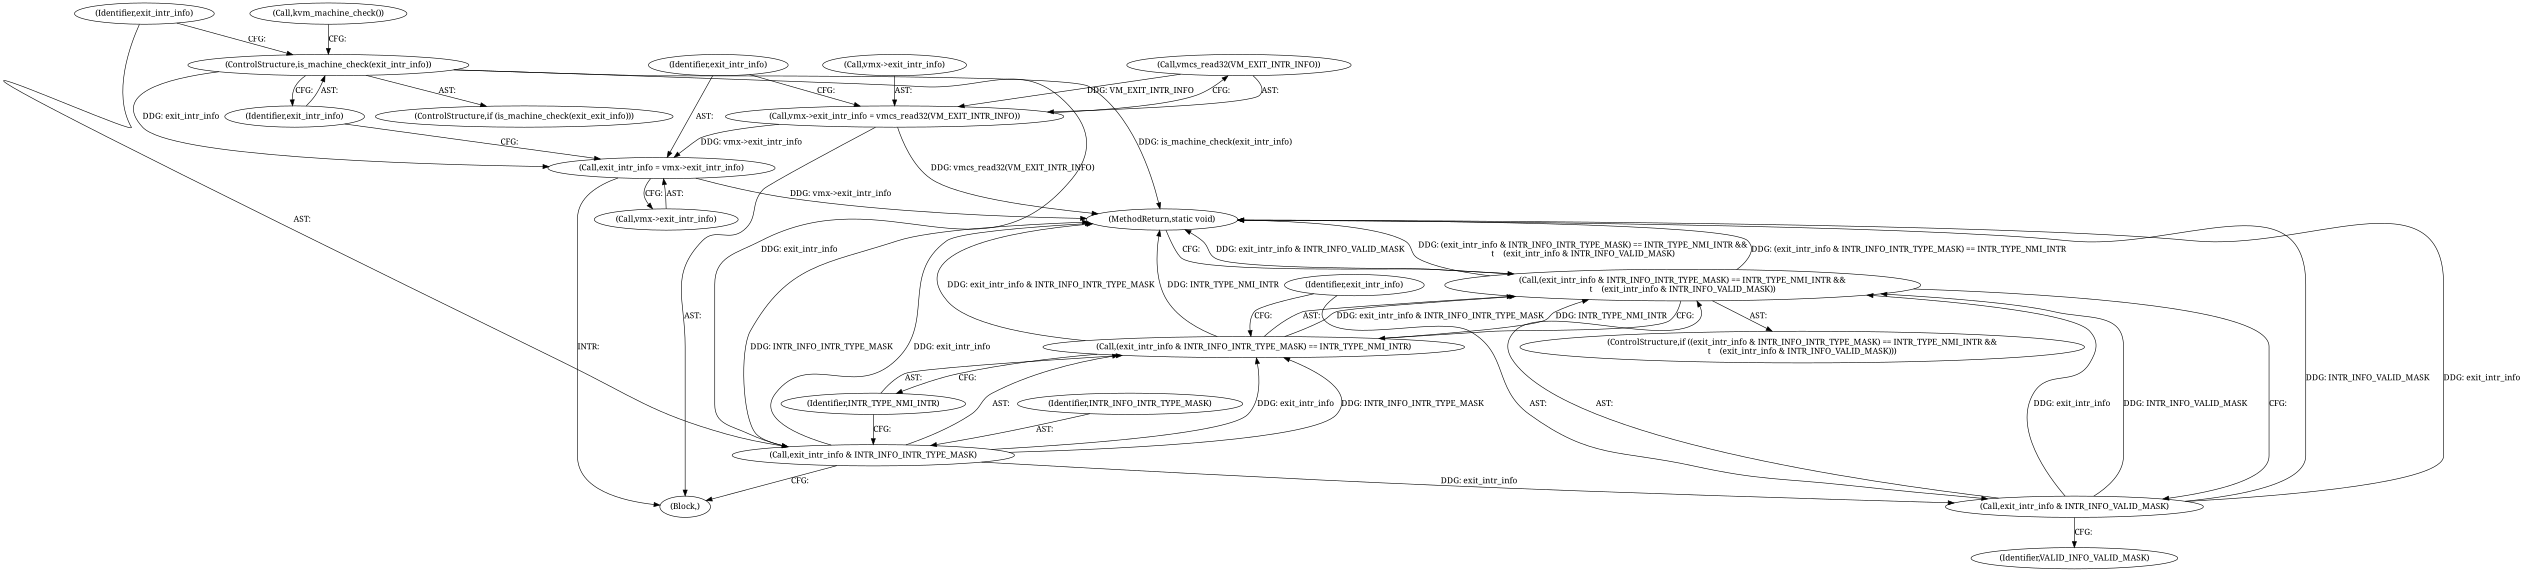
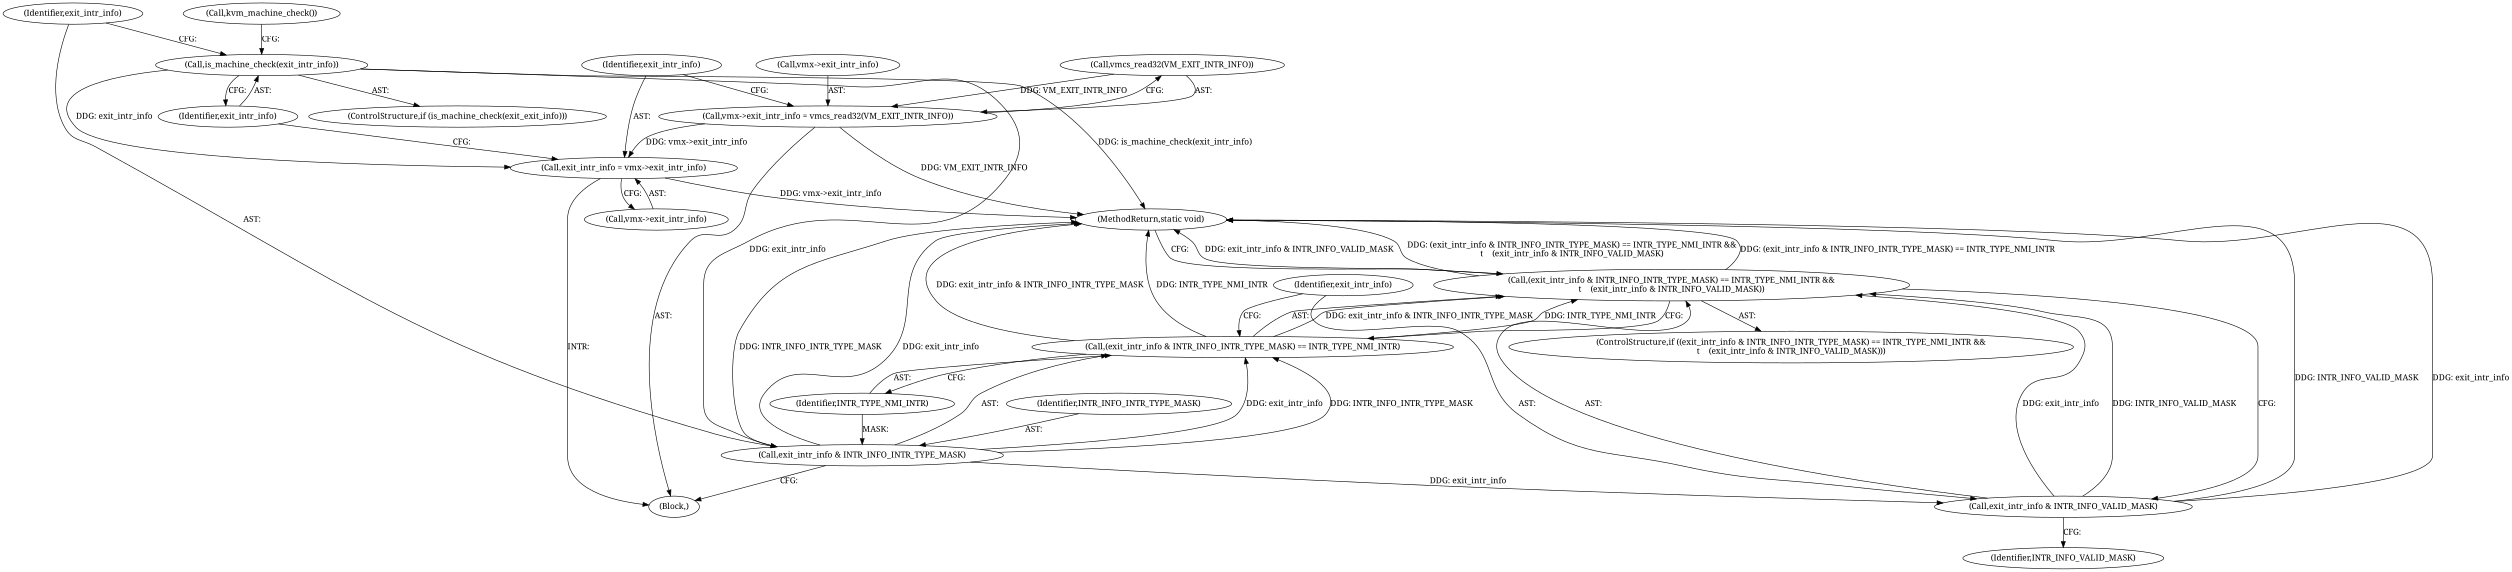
(328, 65) -> (262, 65)
(1013, 168) -> (974, 168)
(883, 430) -> (877, 430)
(2074, 558) -> (2063, 558)
